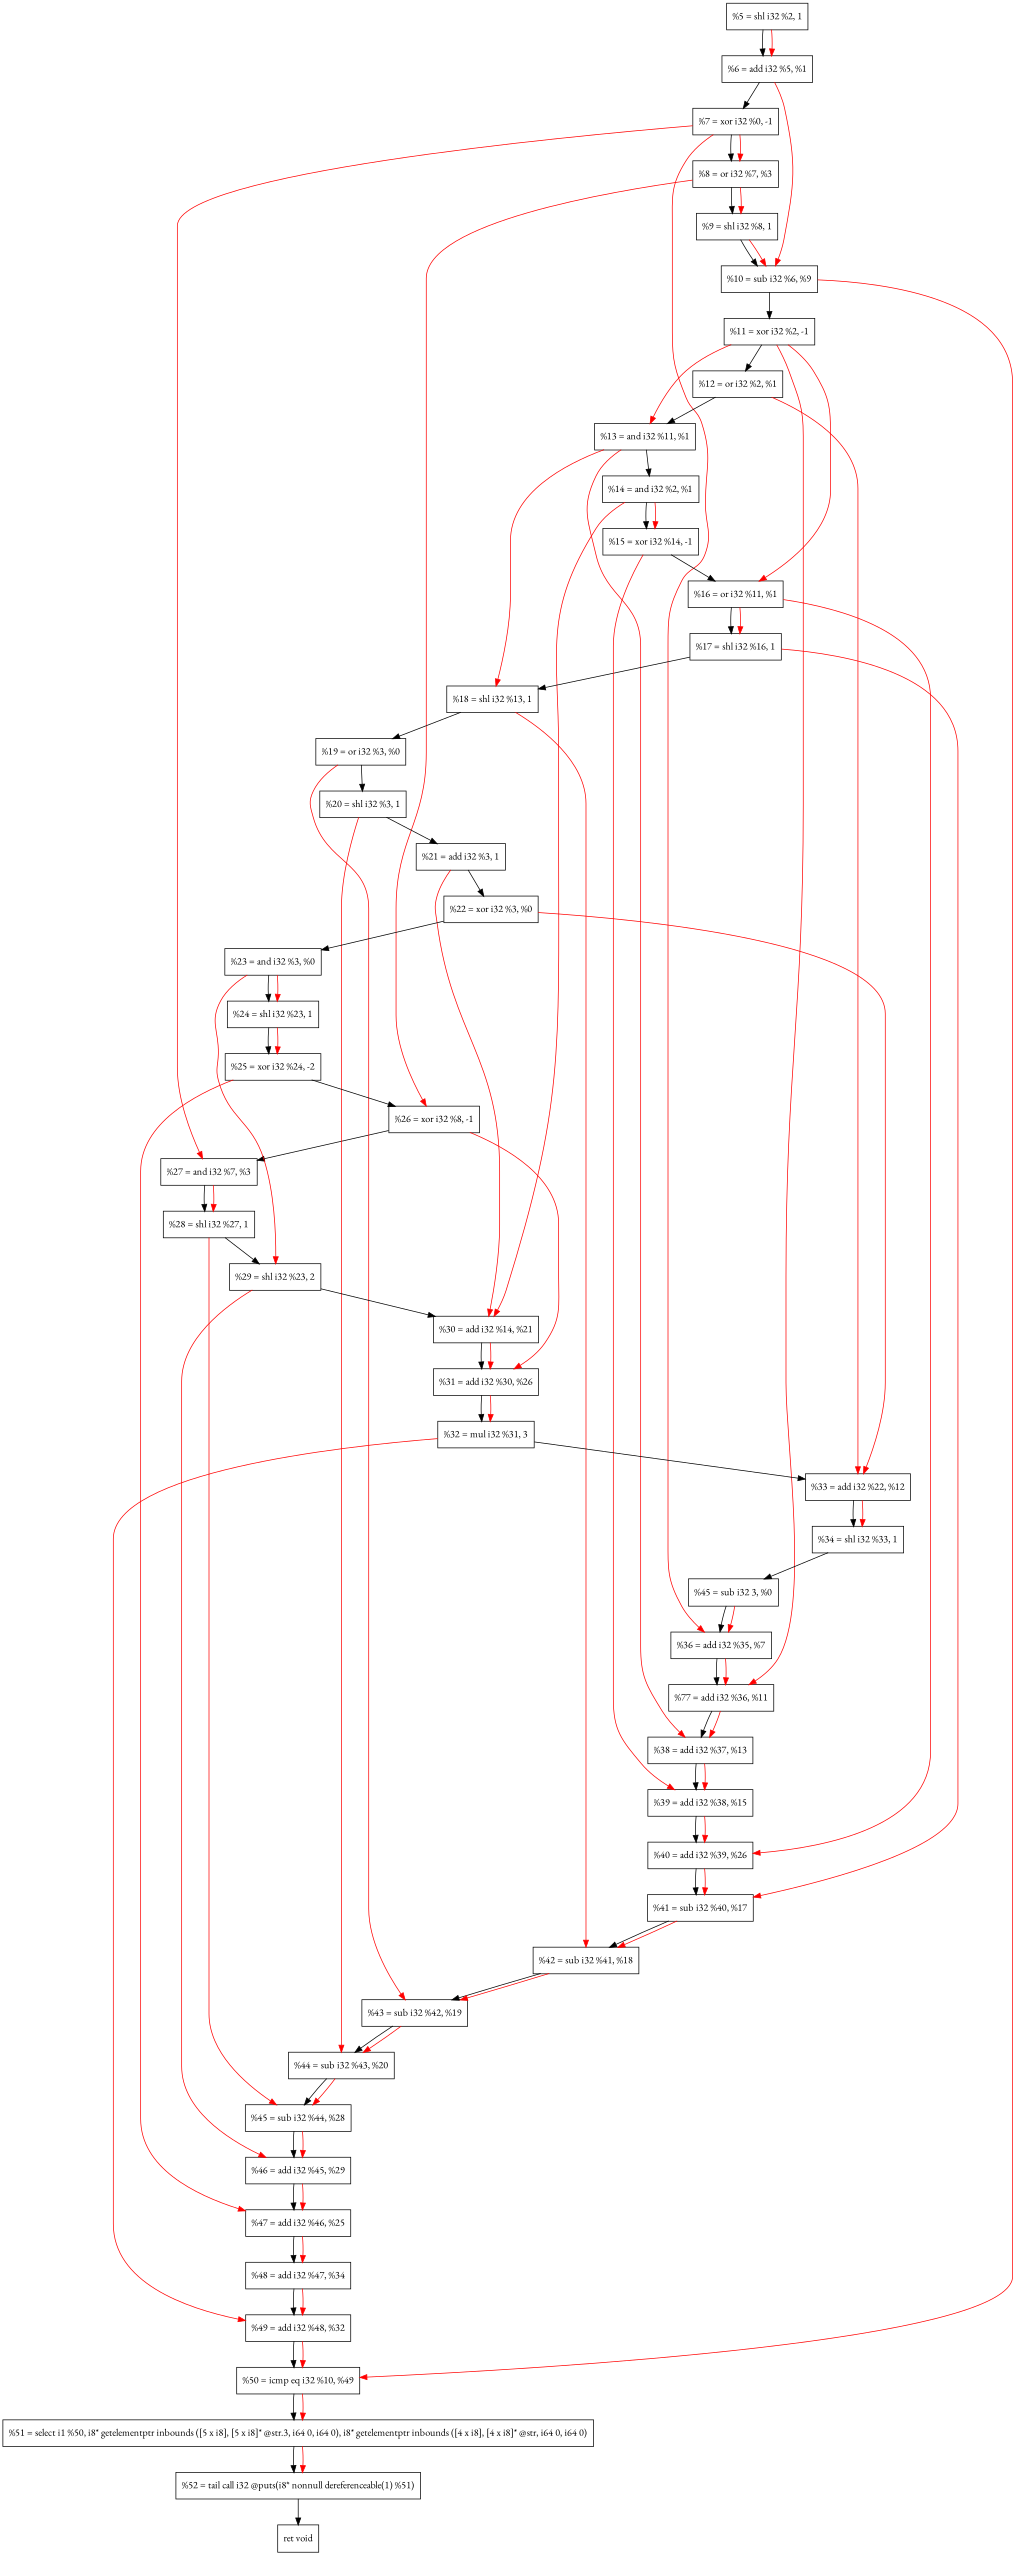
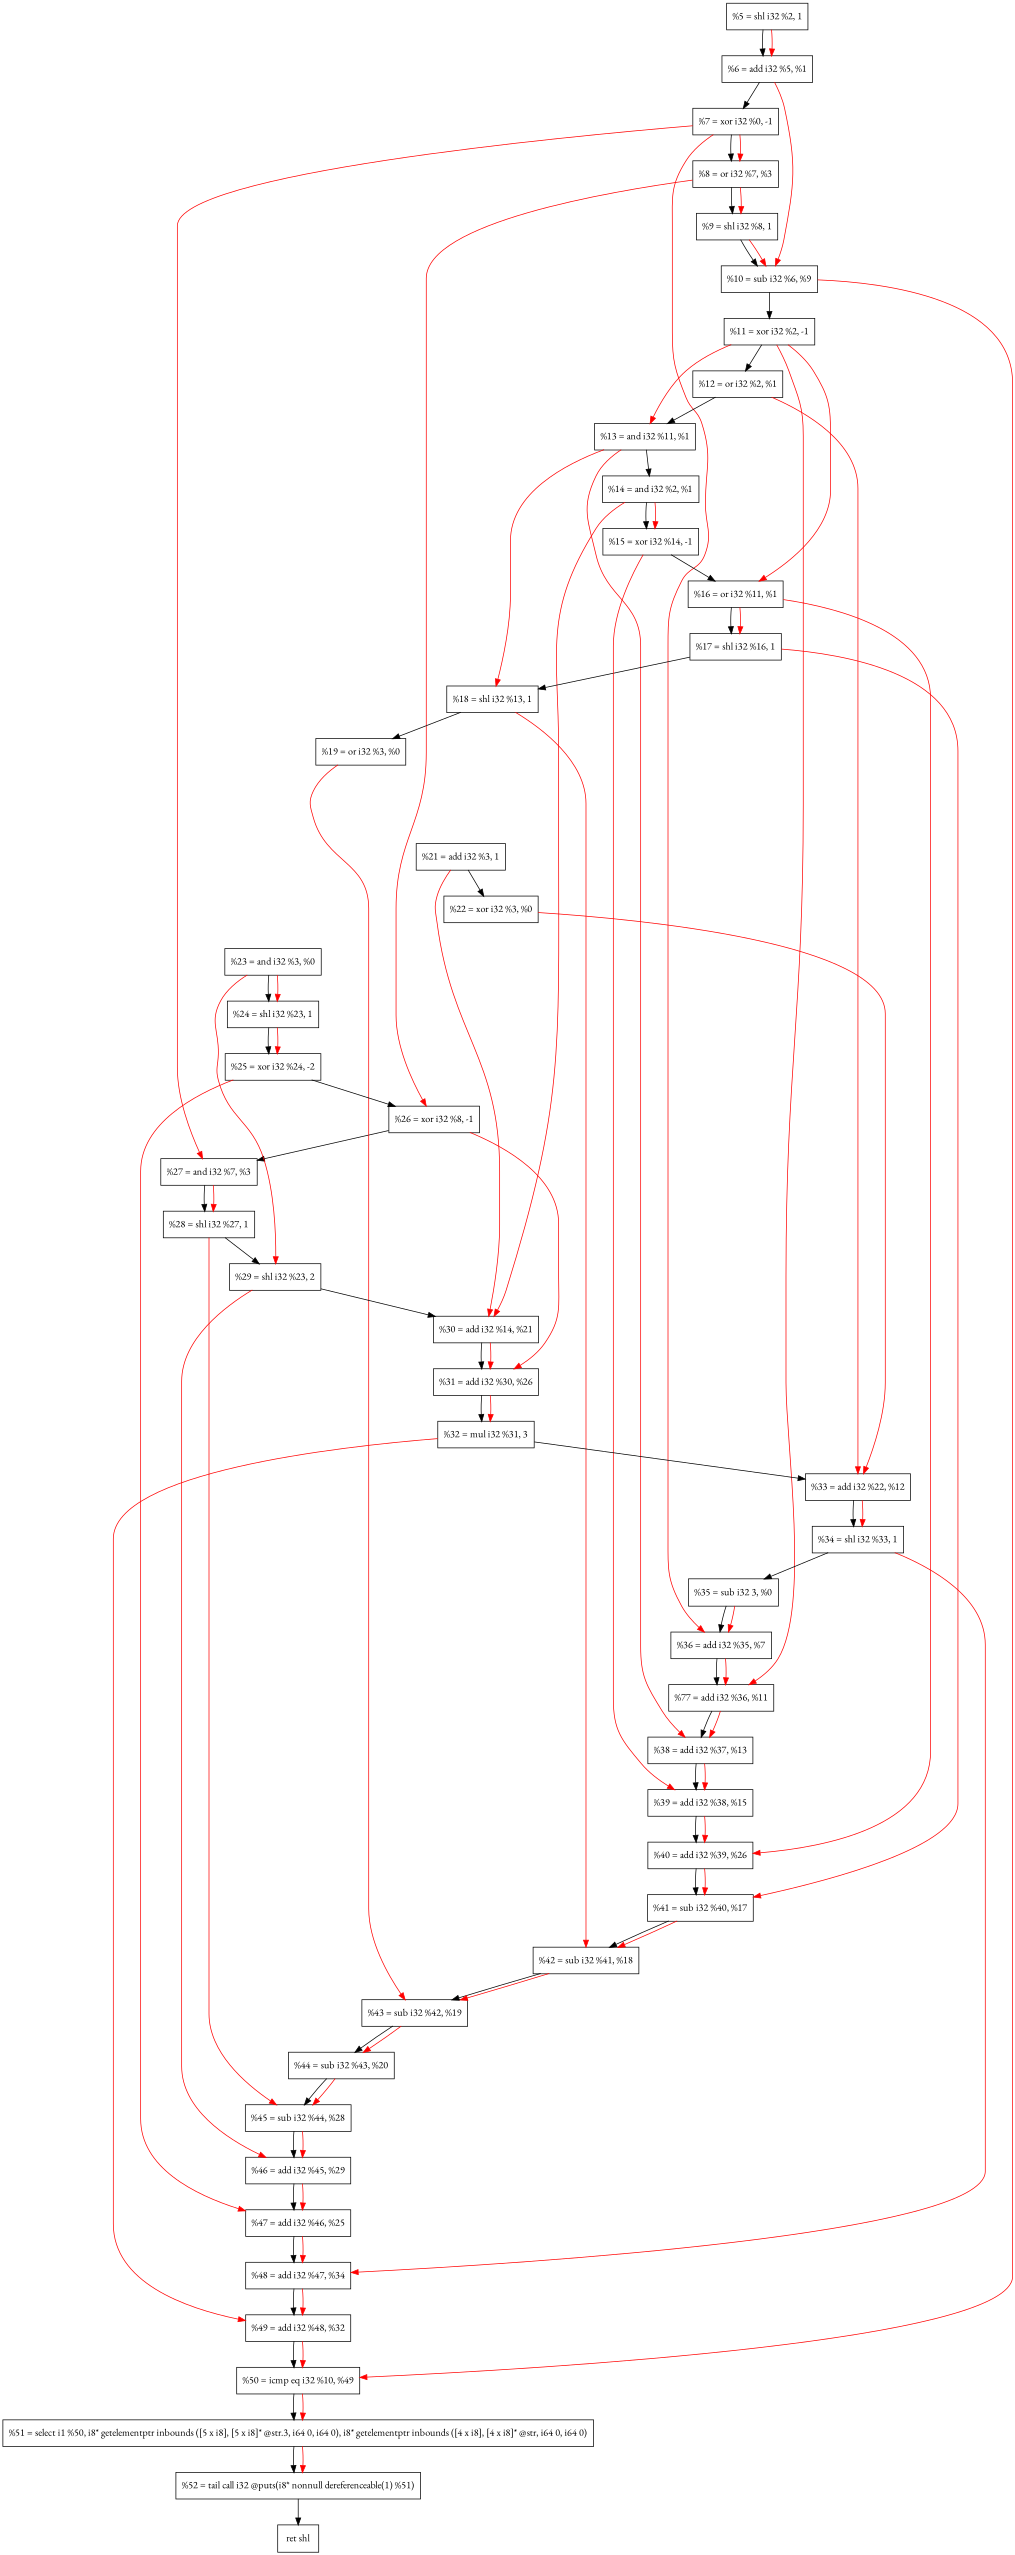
(363, 804) -> none
(386, 935) -> none
(733, 1592) -> (733, 1592)
none -> (985, 2162)
(298, 2539) -> (298, 2539)
